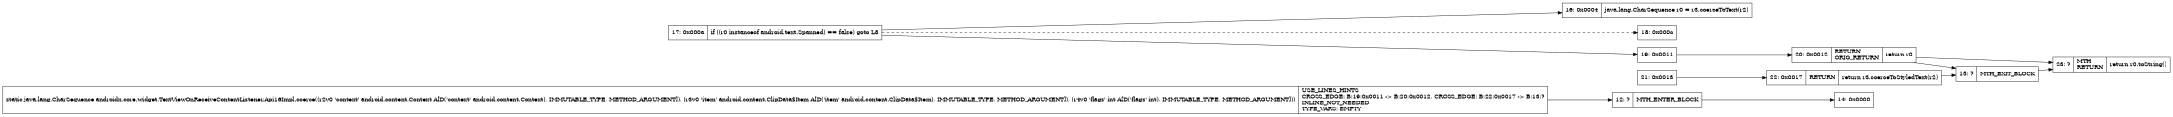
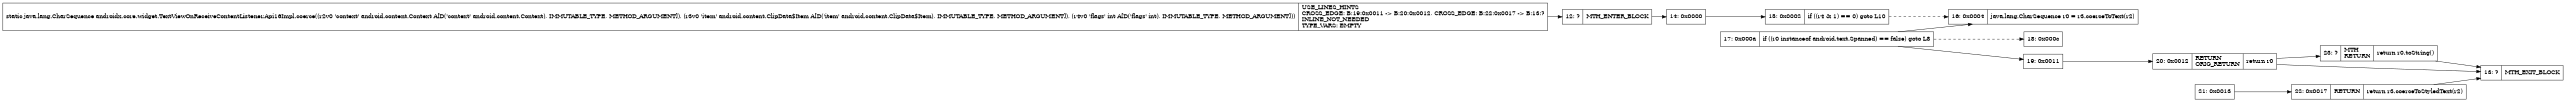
none -> (1827, 17)
(2044, 70) -> (2456, 64)
